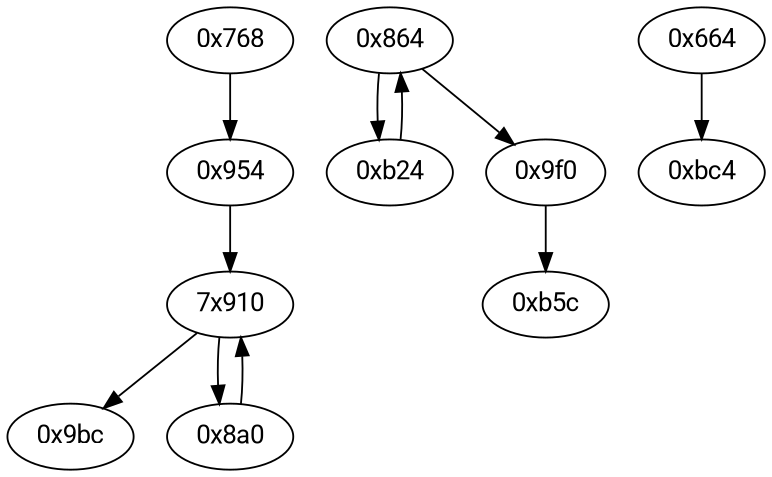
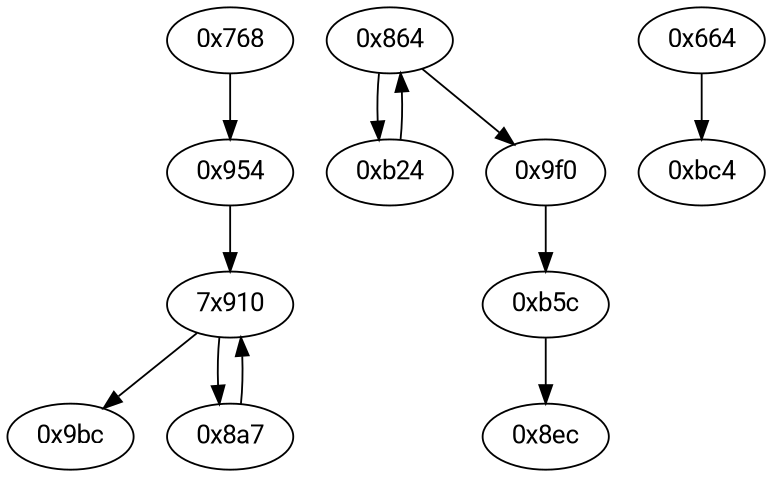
(230, 437) -> (230, 437)
none -> (546, 437)
